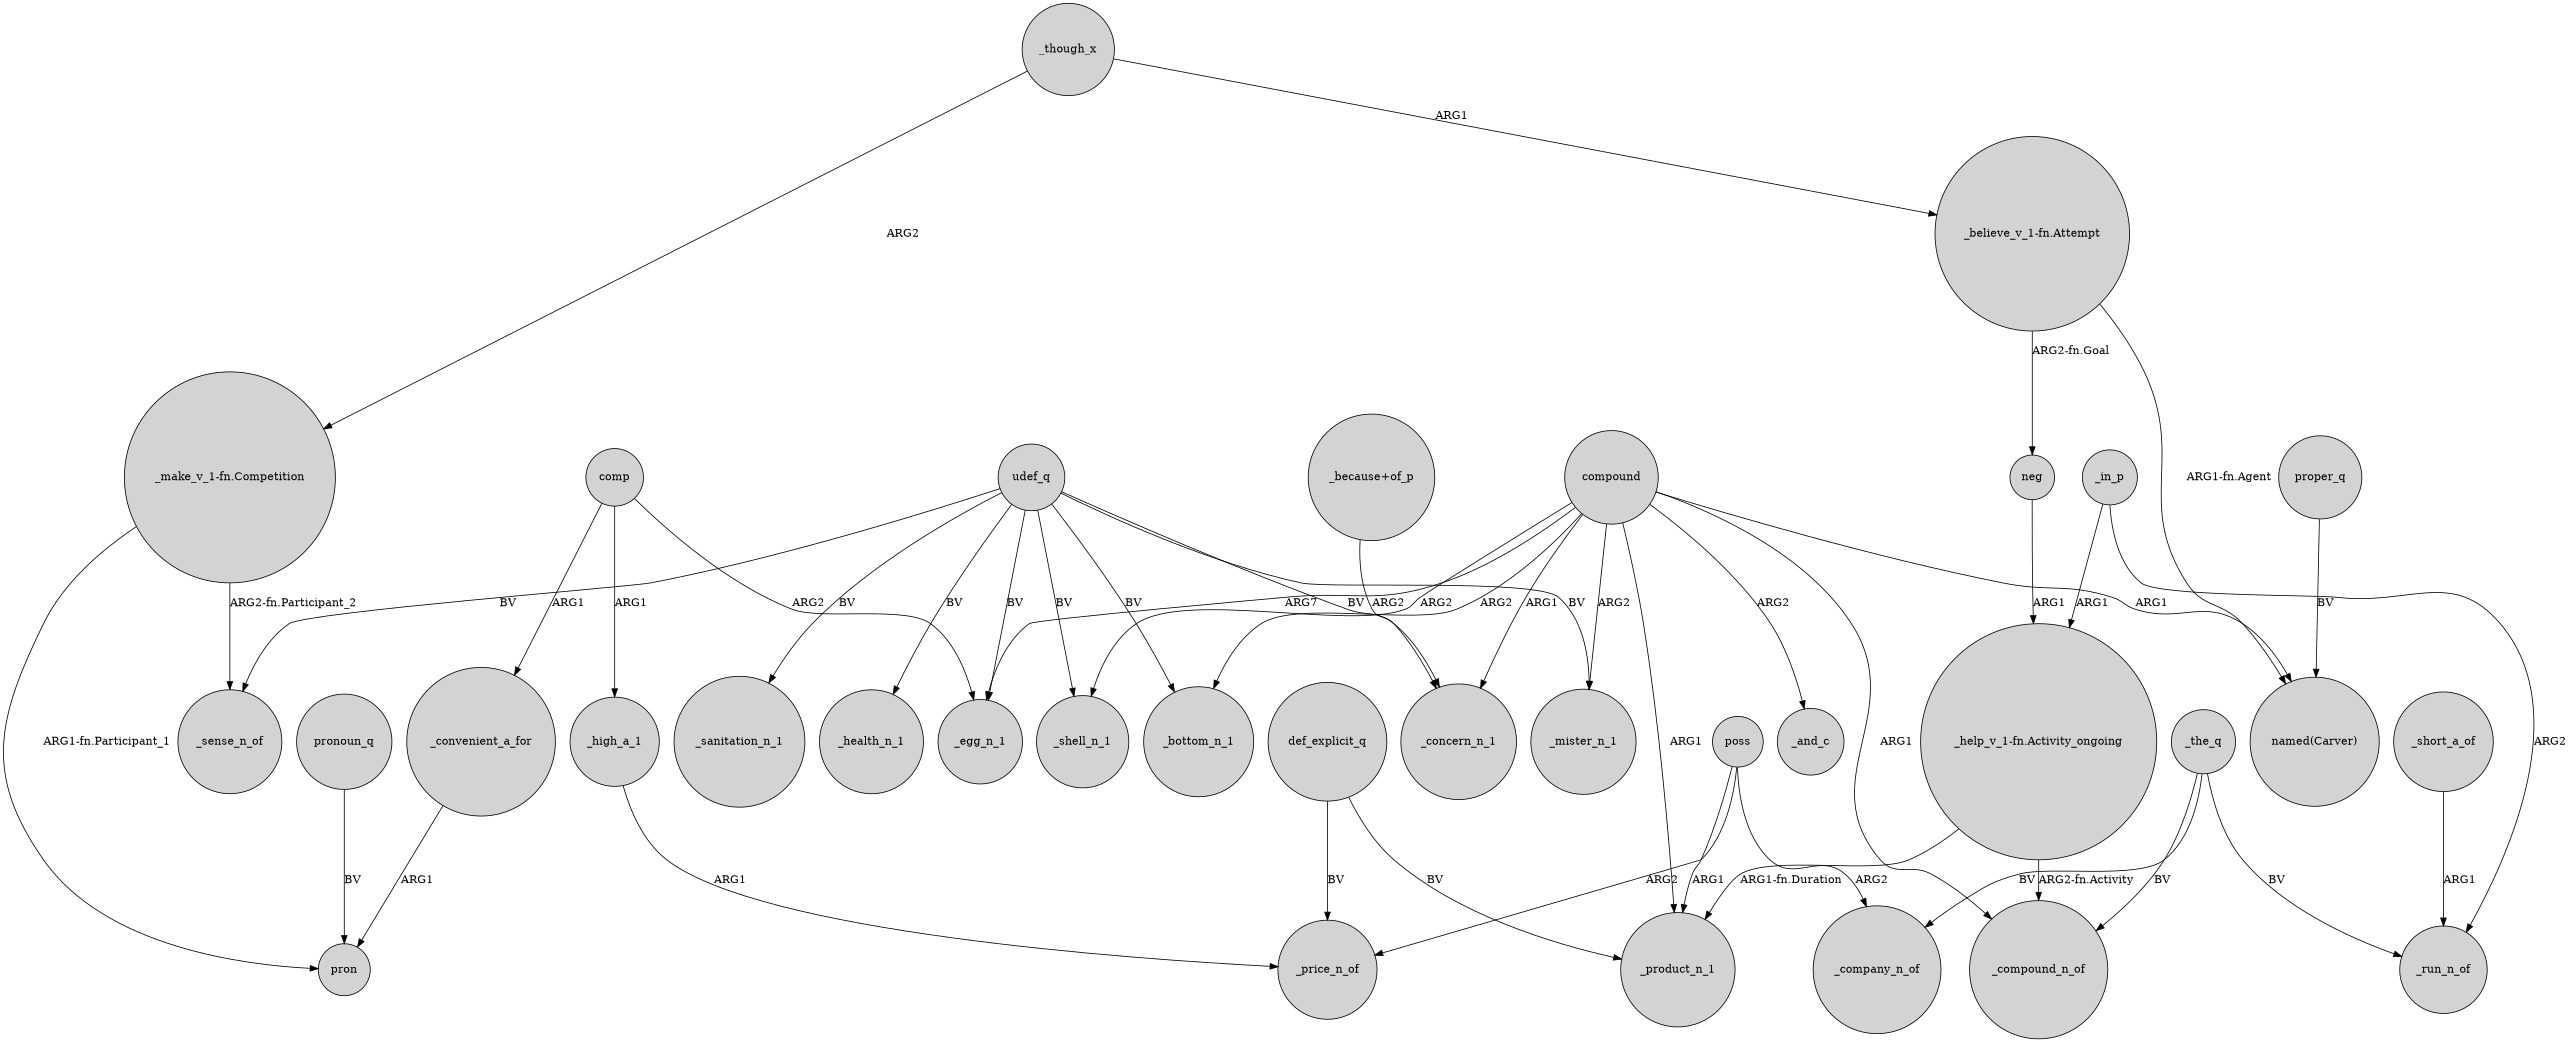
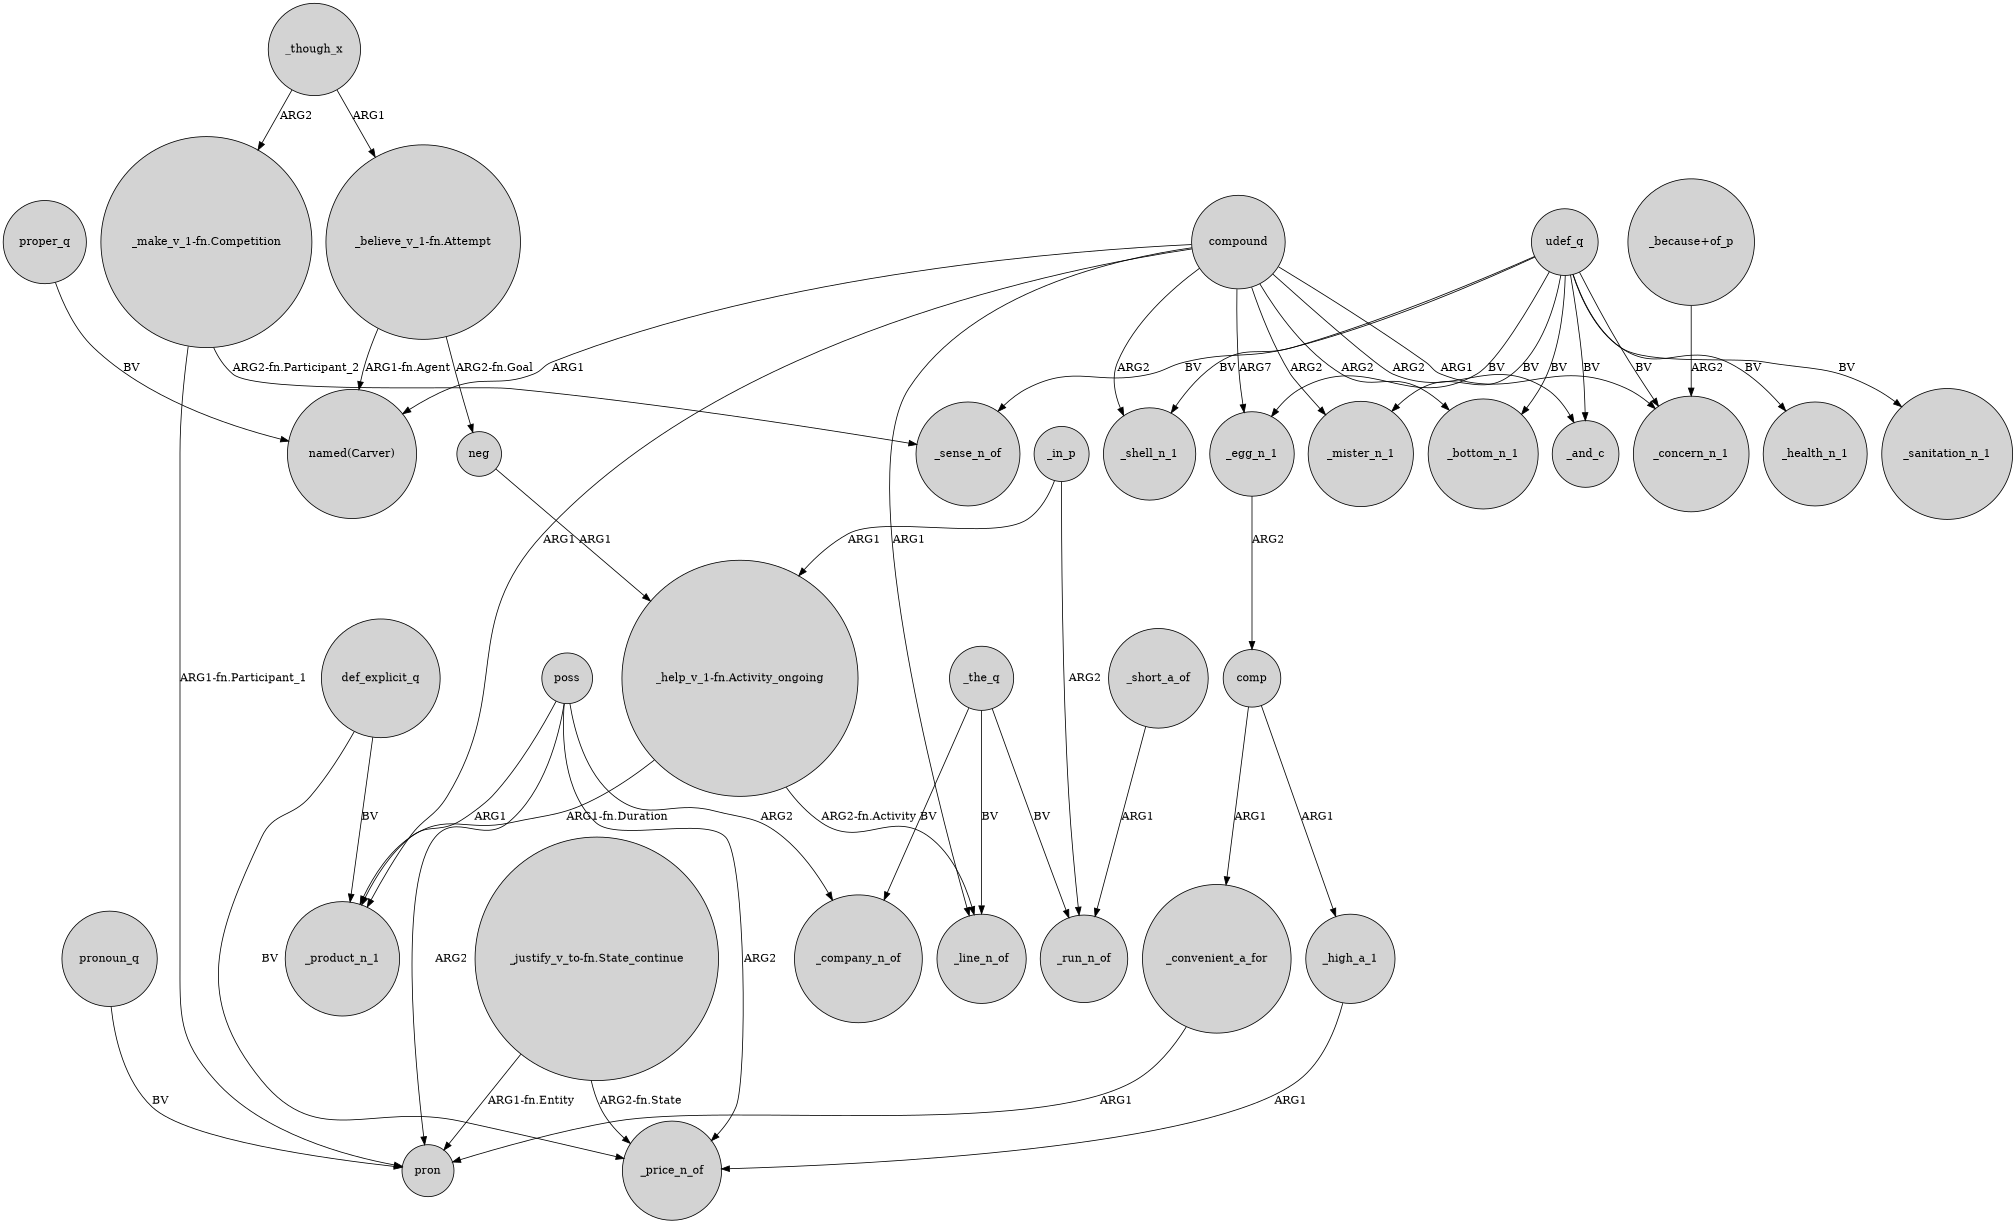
none -> (1580, 343)
(806, 612) -> (1252, 569)
none -> (419, 880)
none -> (597, 959)
(2039, 970) -> (982, 959)
